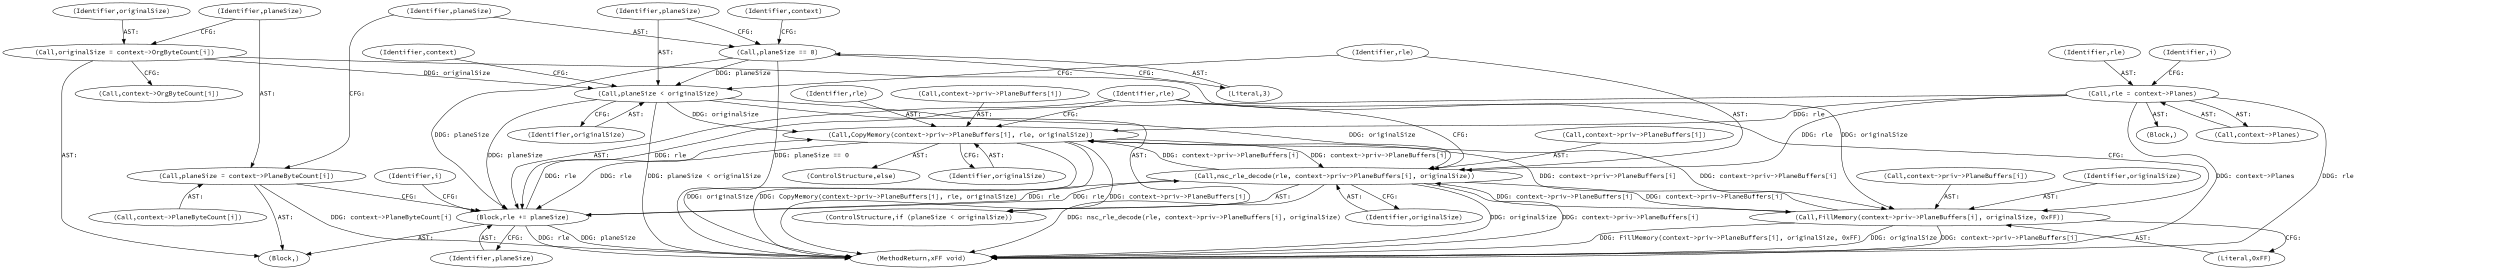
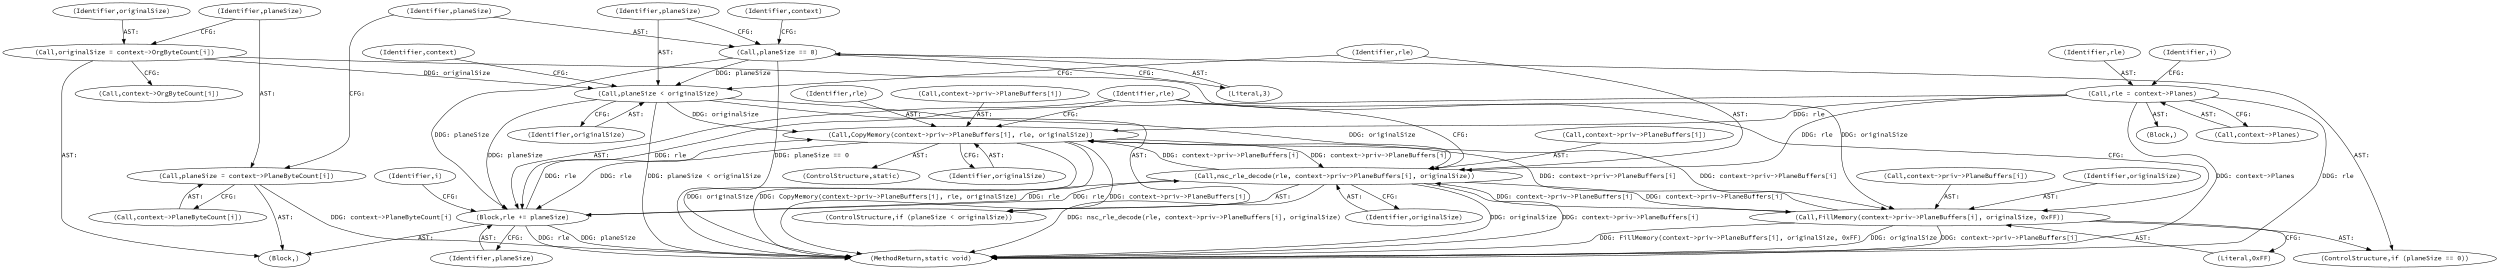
(2246, 114) -> (2246, 114)
(851, 176) -> (851, 176)
(386, 197) -> (217, 196)
(921, 259) -> (921, 259)
none -> (2395, 259)
